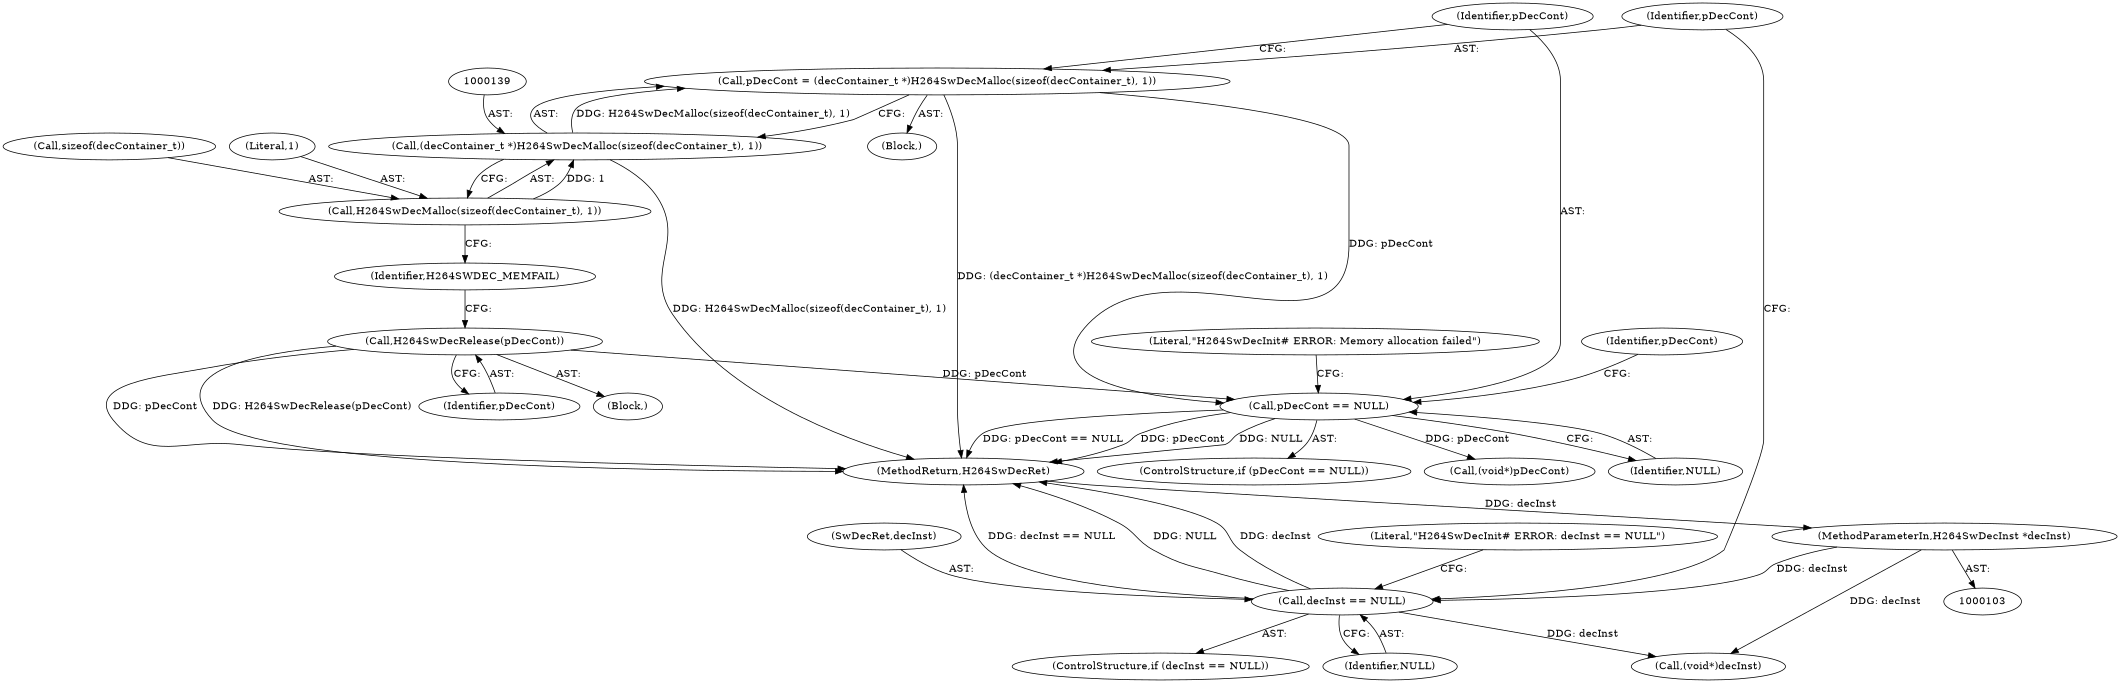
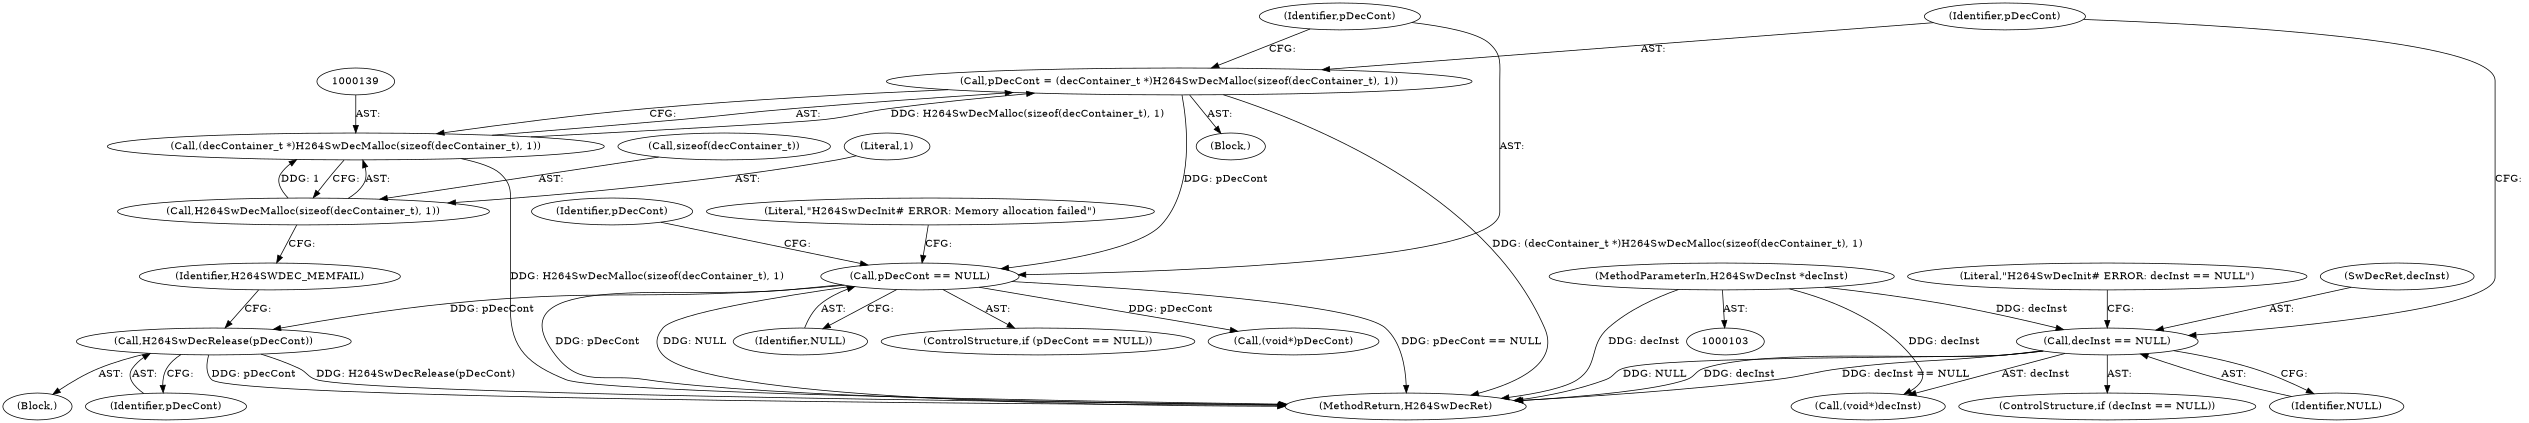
(899, 374) -> (562, 296)
(1426, 505) -> (1595, 350)
(1583, 634) -> (2036, 374)
